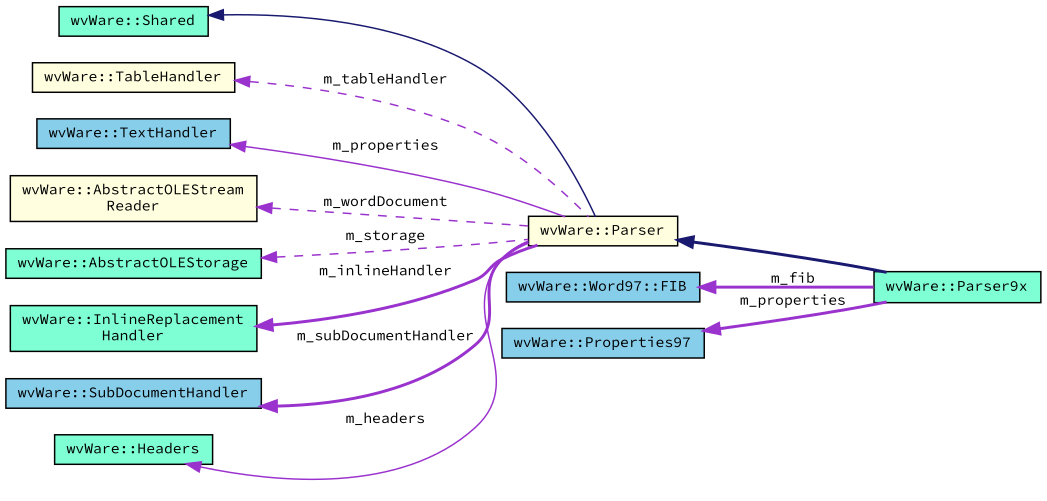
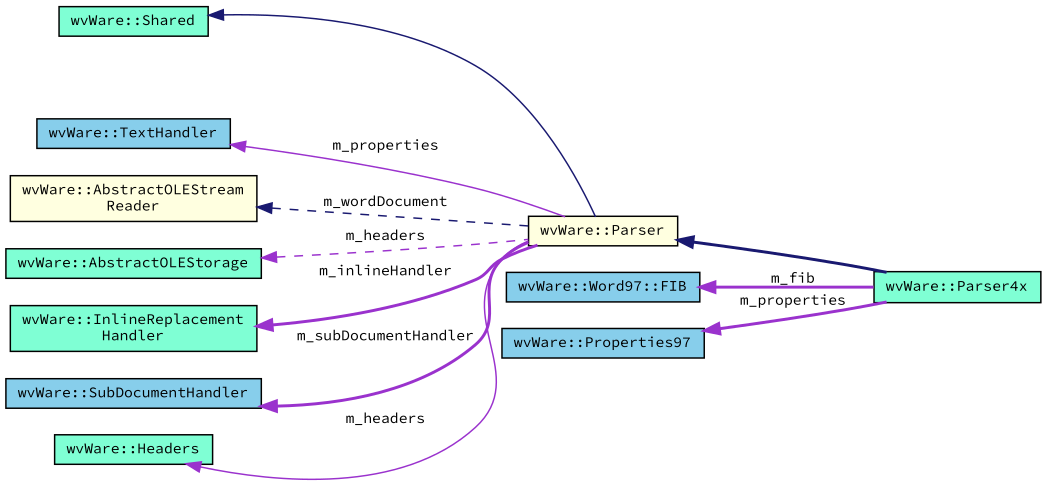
(134, 78) -> none
(400, 217) -> (400, 217)
(382, 236) -> (382, 236)
(957, 287) -> (957, 287)
